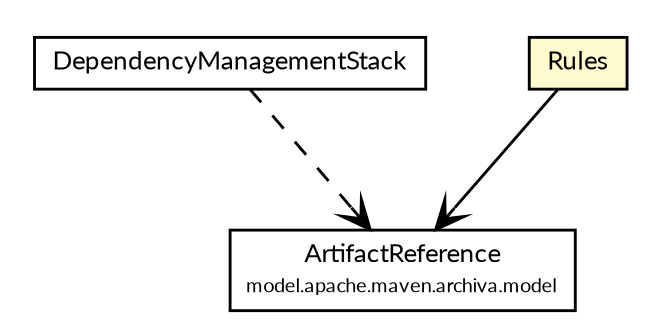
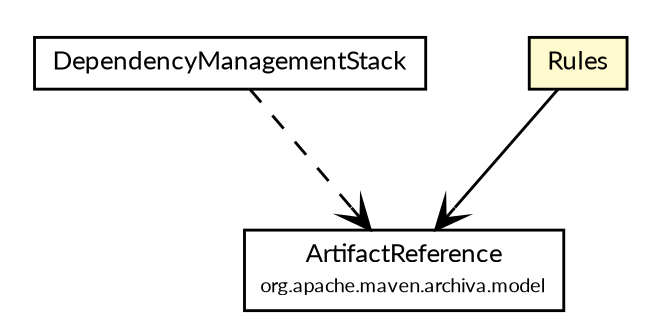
(403, 286) -> (404, 286)
